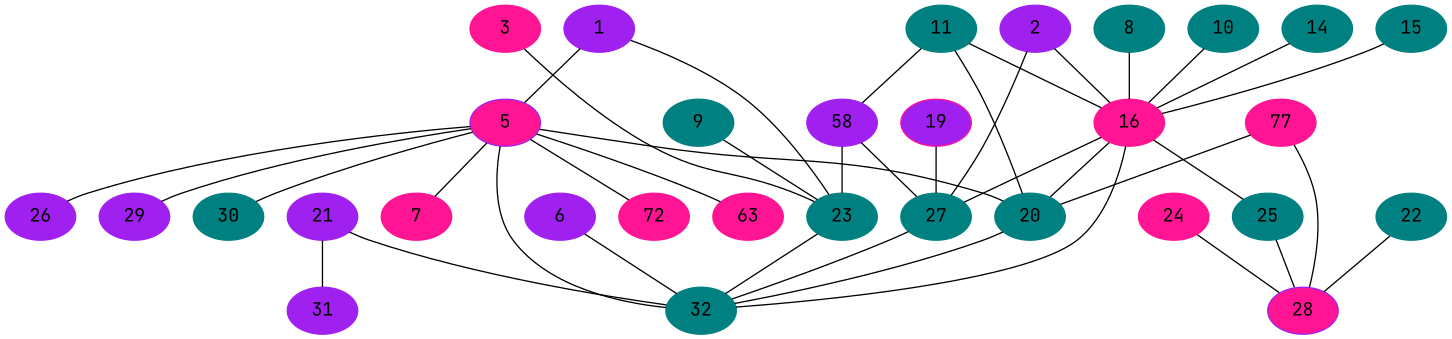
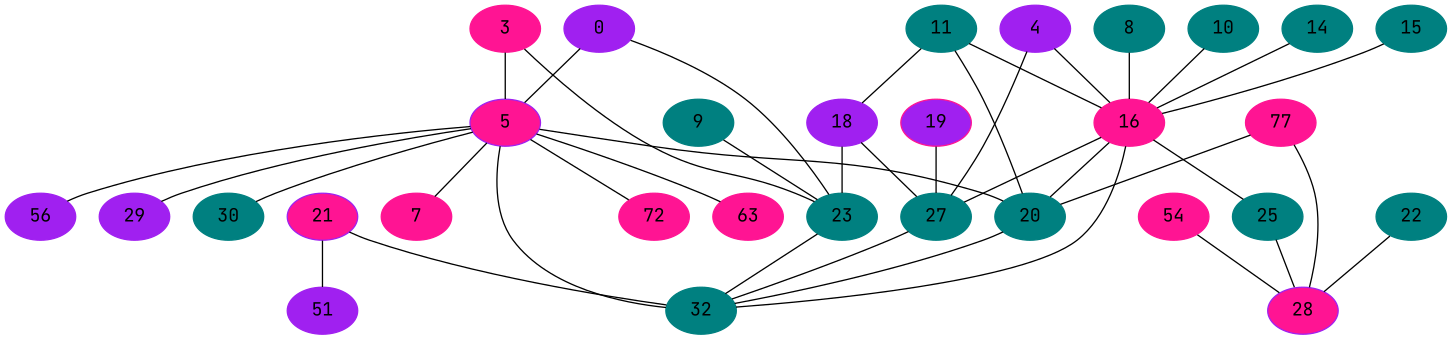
(599, 29) -> (599, 29)
(1035, 29) -> (1035, 29)
none -> (505, 76)
(842, 123) -> (842, 123)
(40, 217) -> (40, 217)
(322, 217) -> (322, 217)
(560, 217) -> none
(1174, 217) -> (1174, 217)
(322, 311) -> (322, 311)
